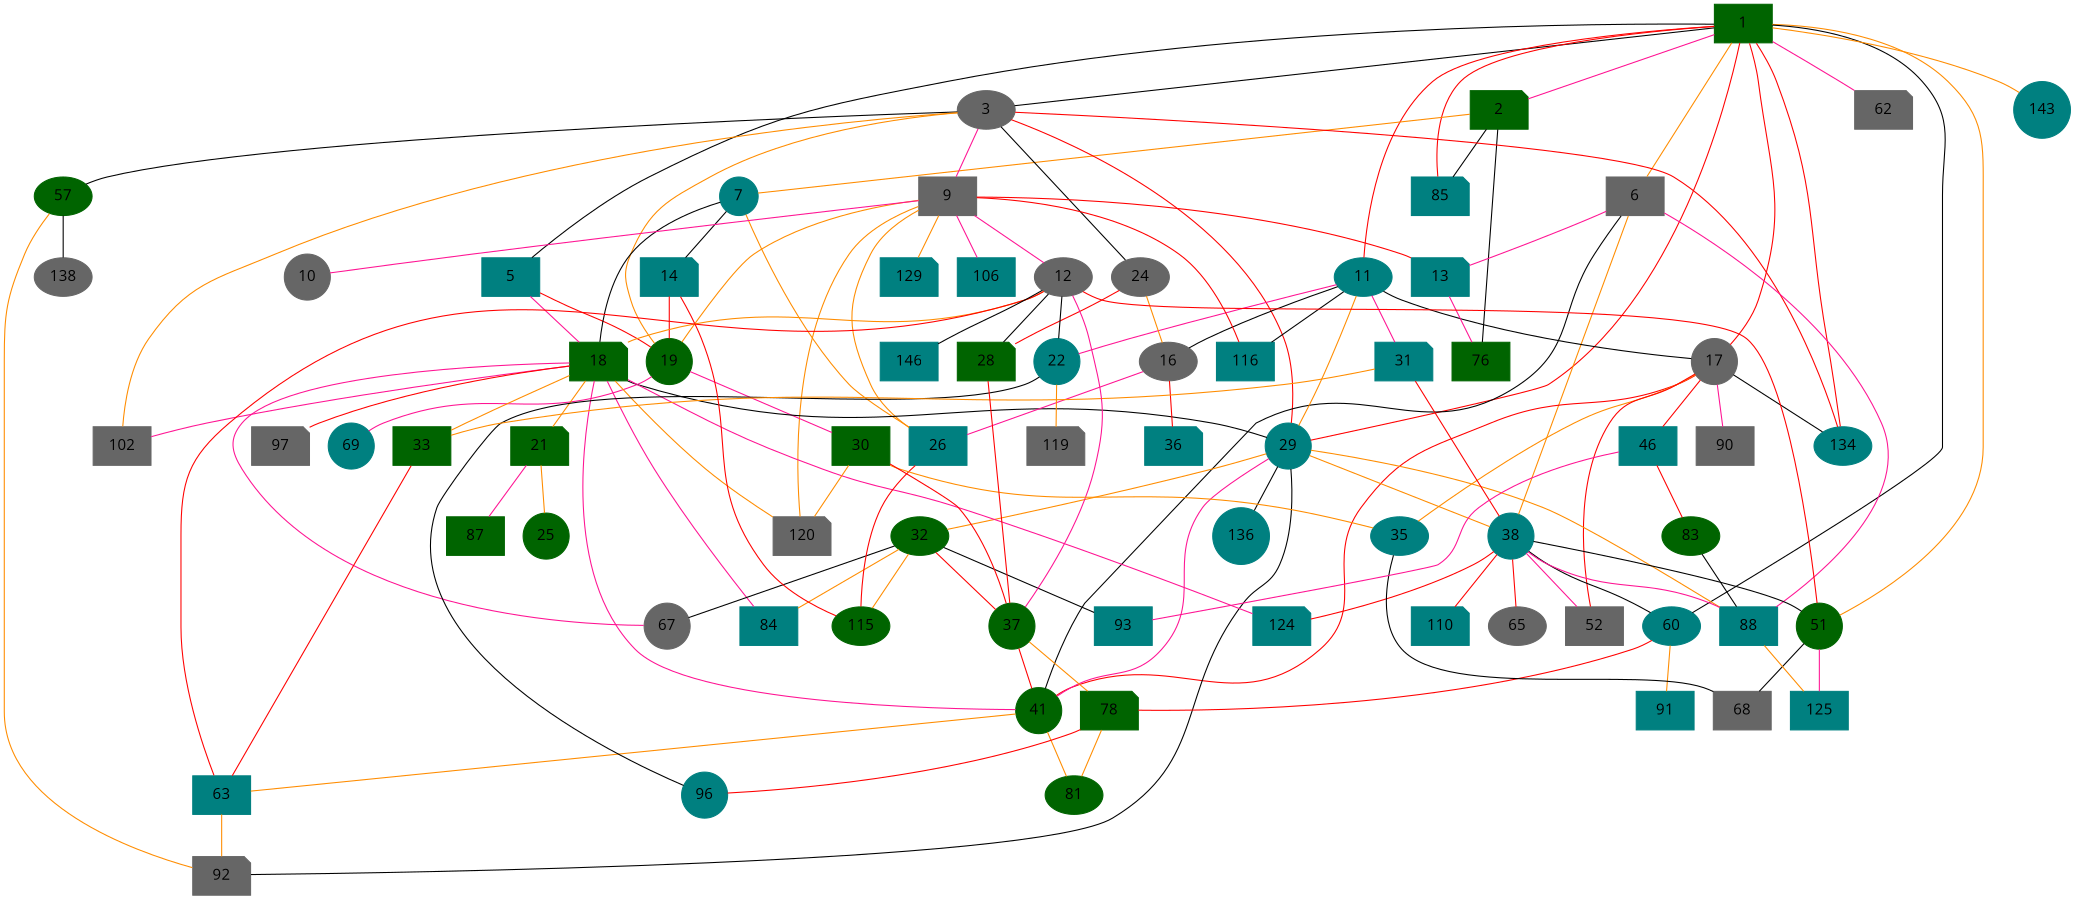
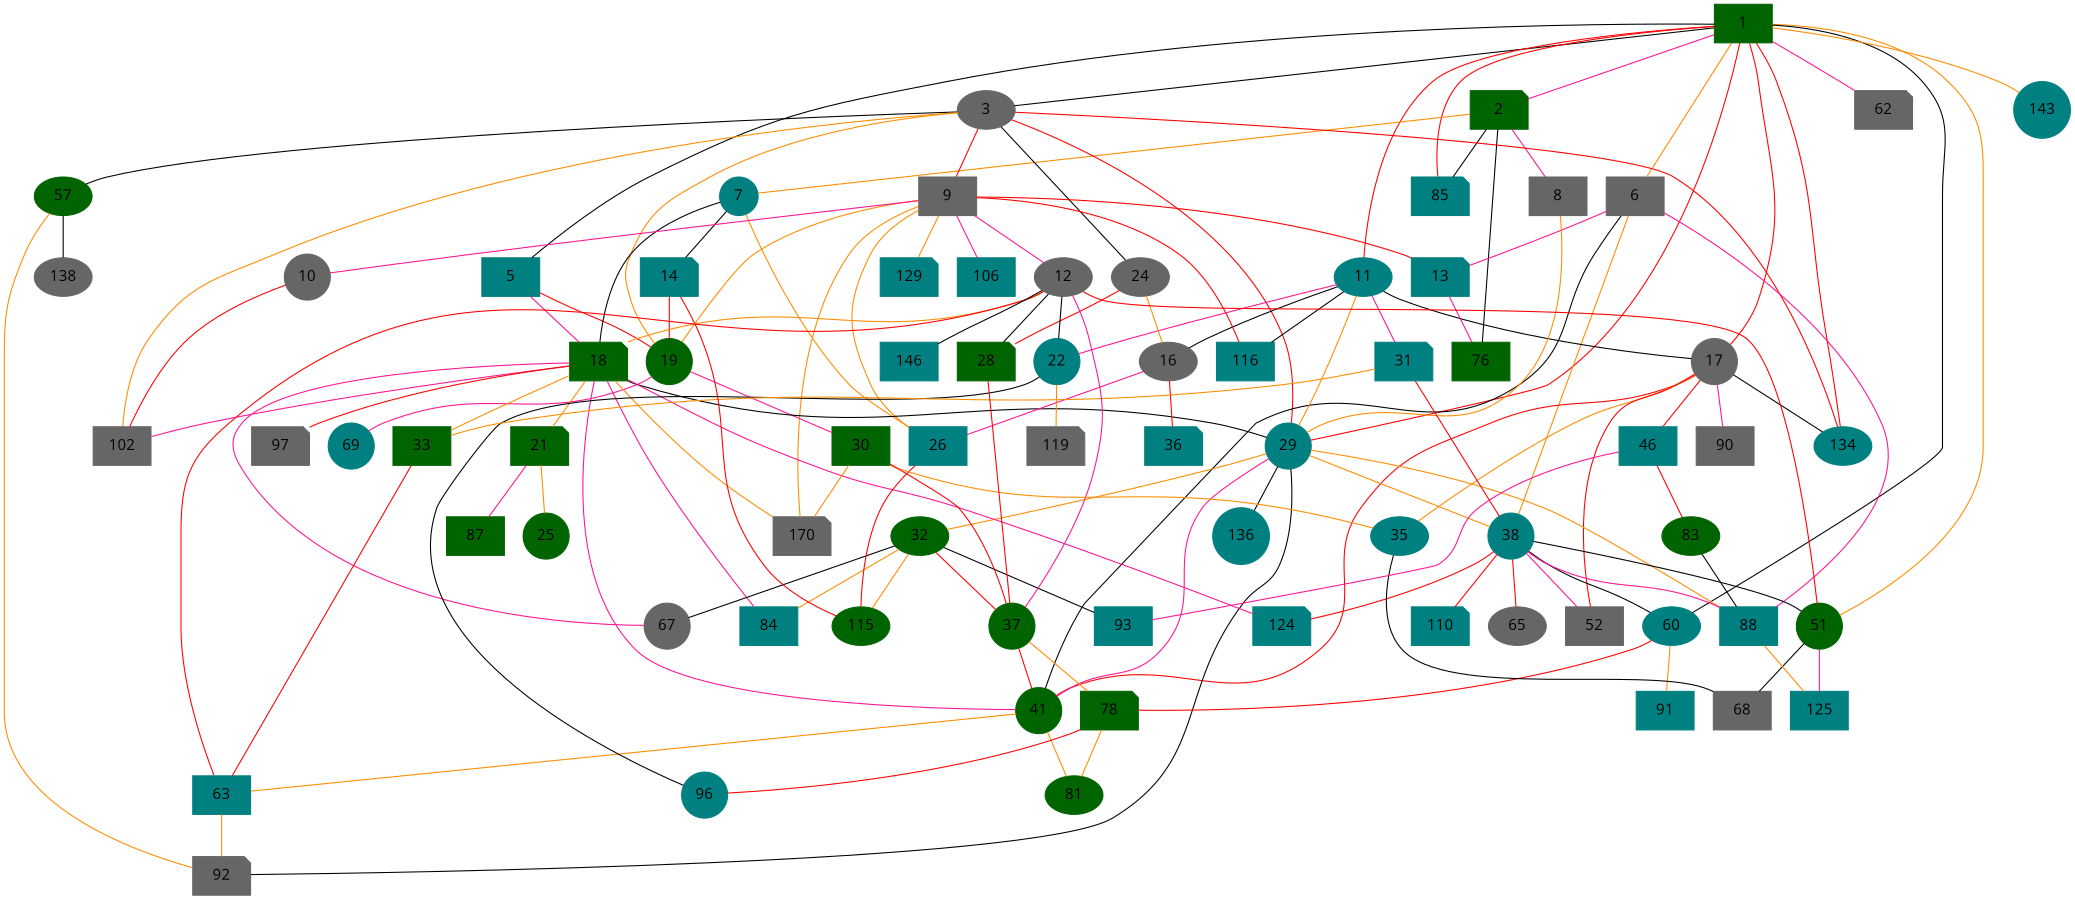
(967, 153) -> (967, 153)
none -> (1558, 196)
none -> (190, 337)
(802, 536) -> (802, 536)
